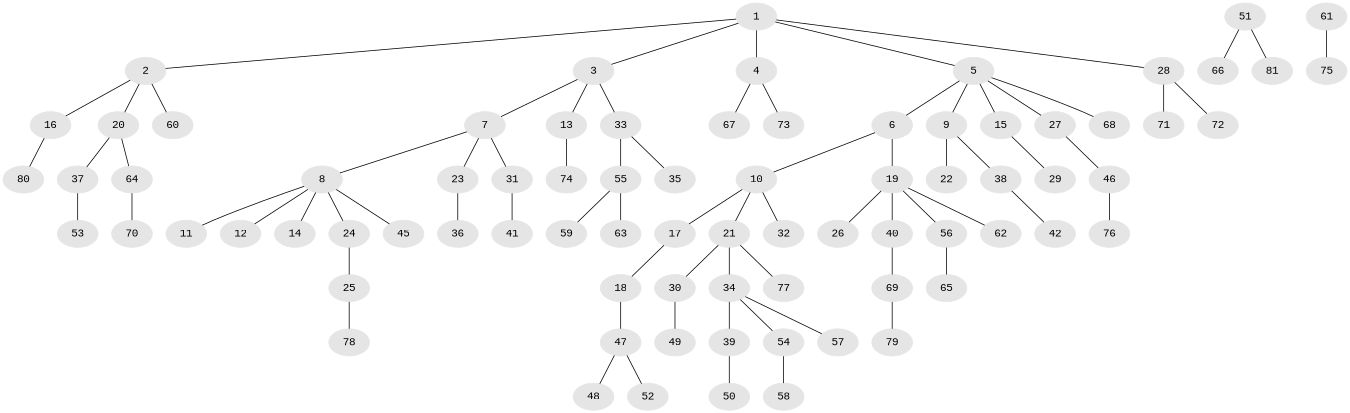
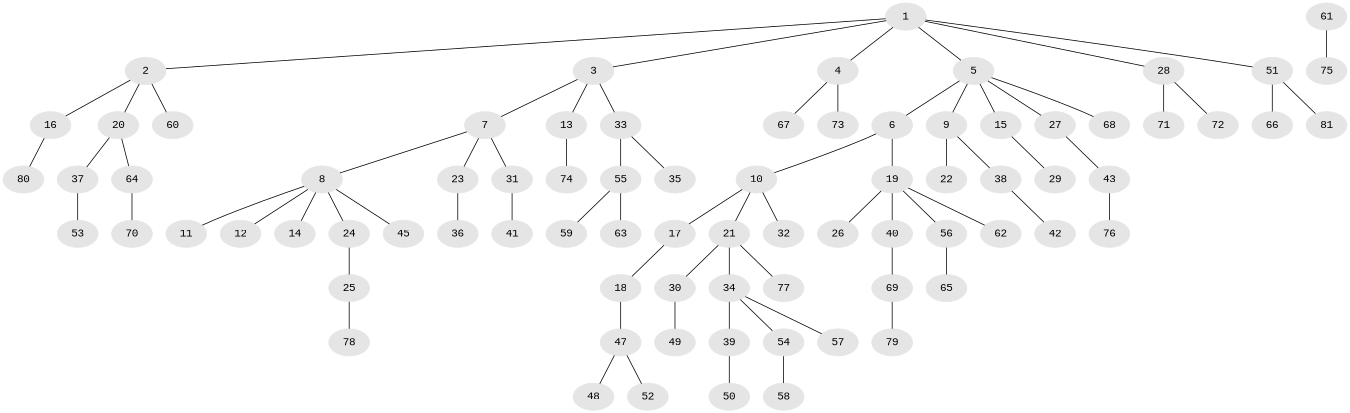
none -> (1089, 43)
(1109, 179) -> (1109, 179)
